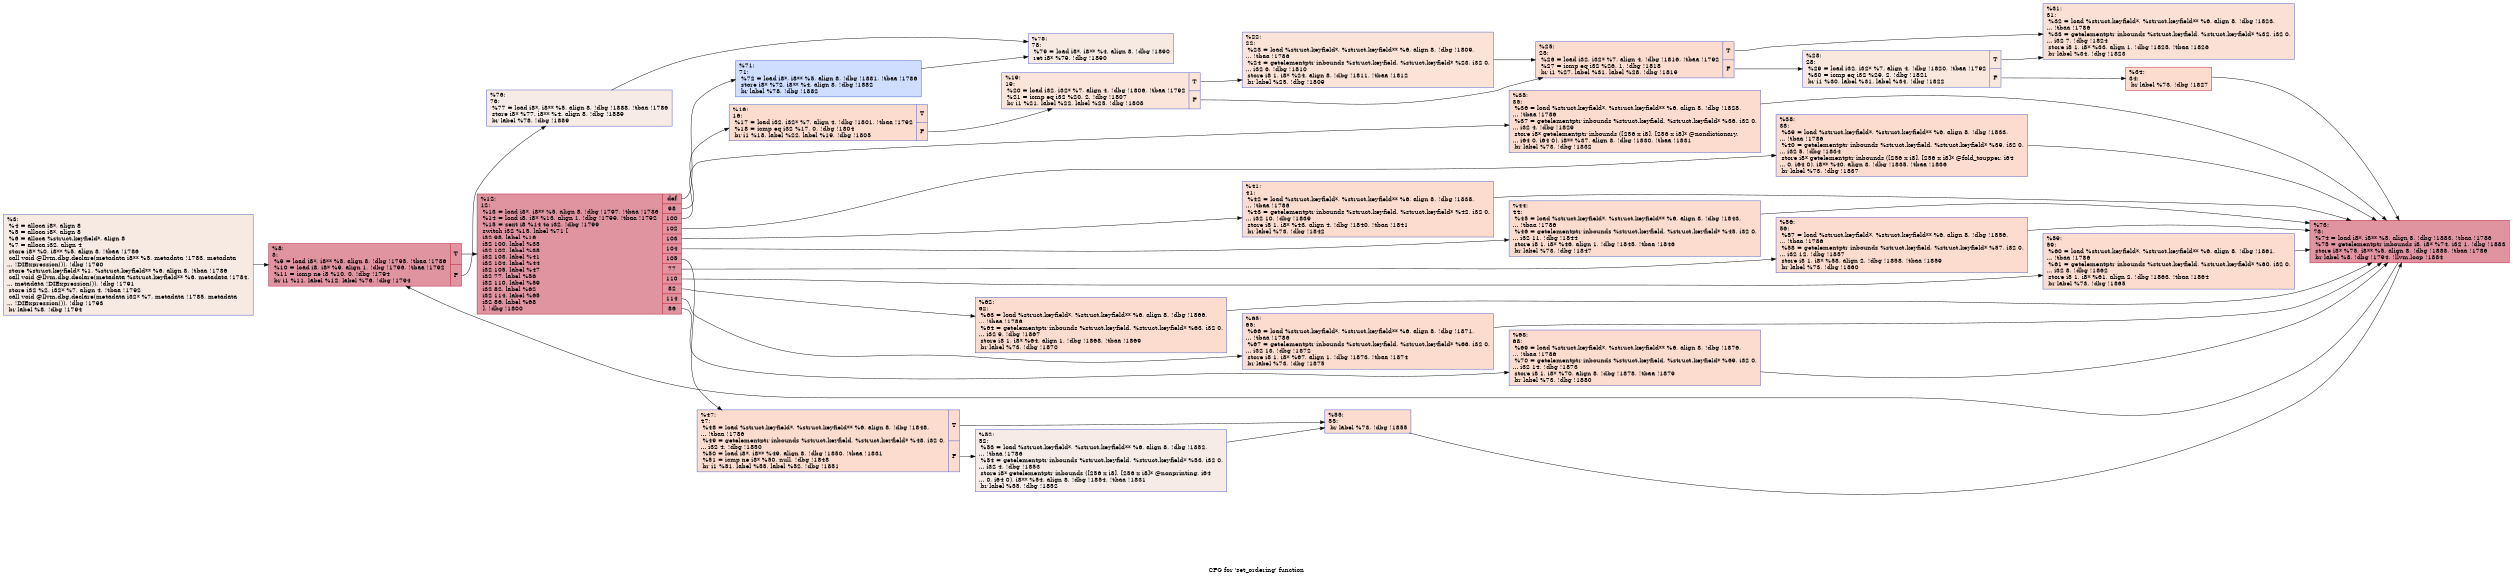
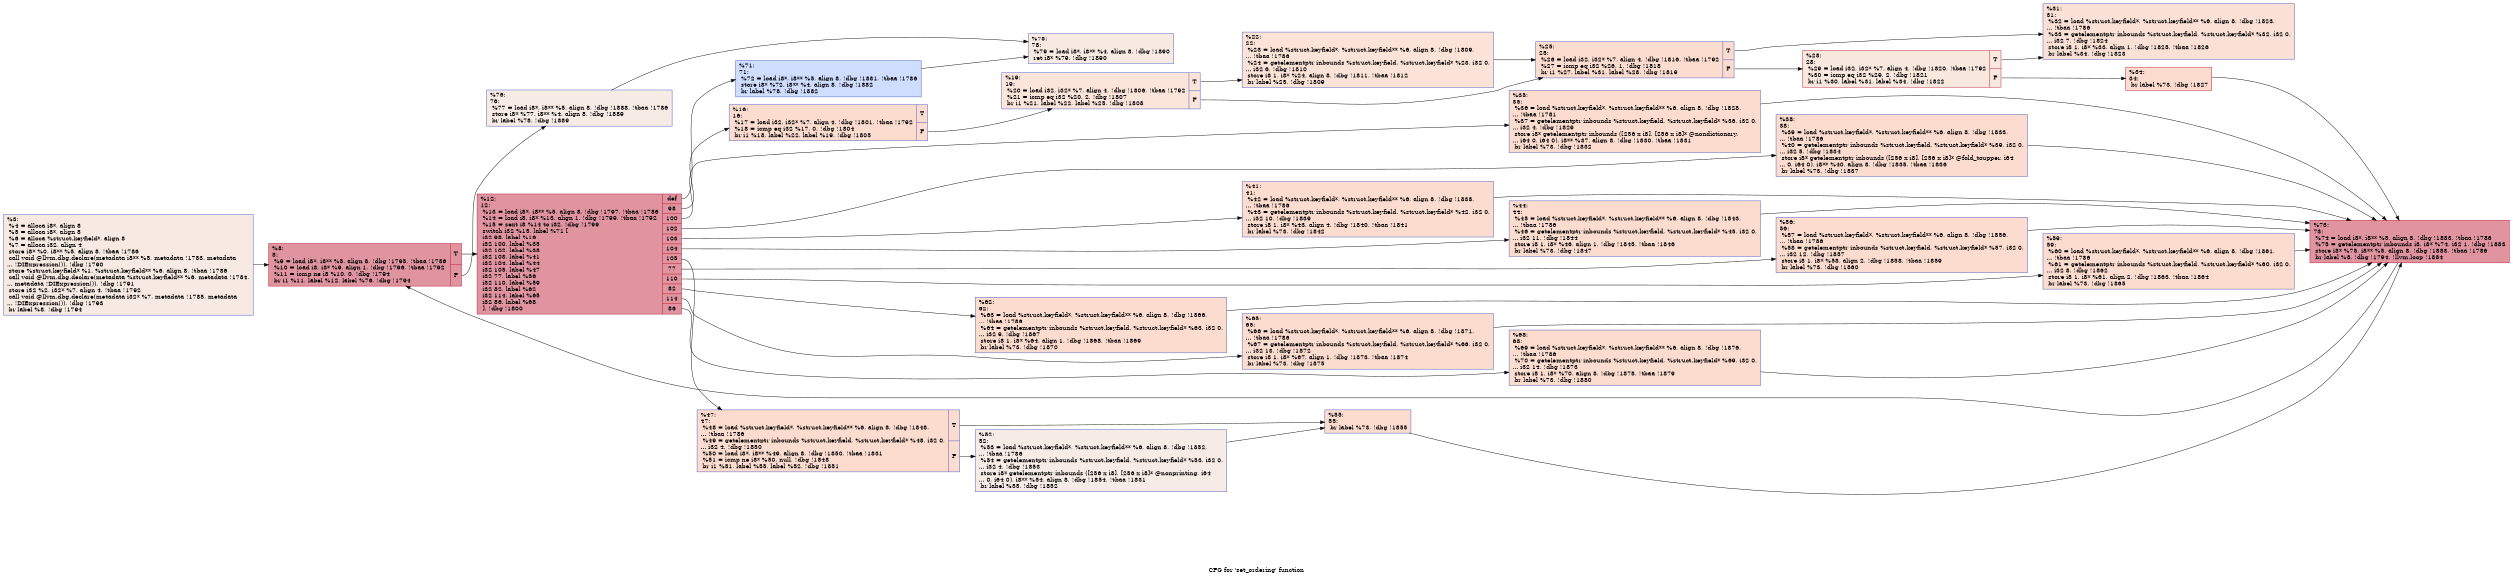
(1902, 69) -> (1902, 69)
(1535, 115) -> (1535, 115)
